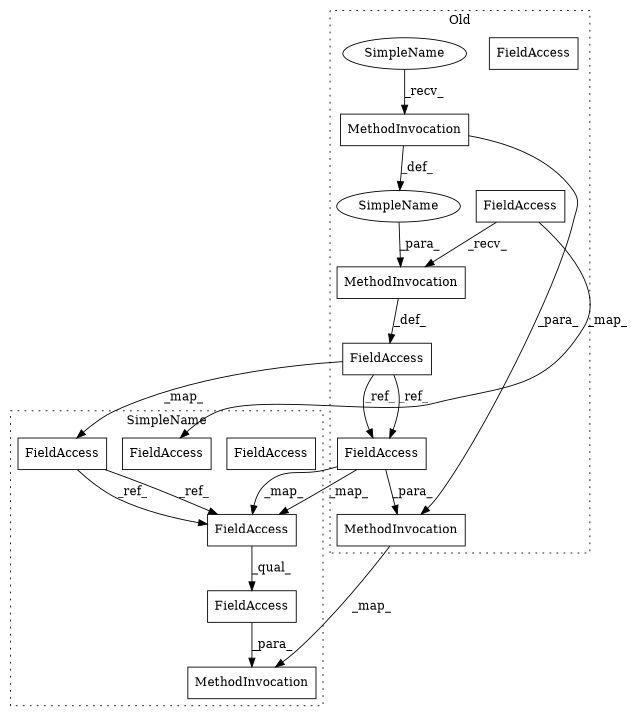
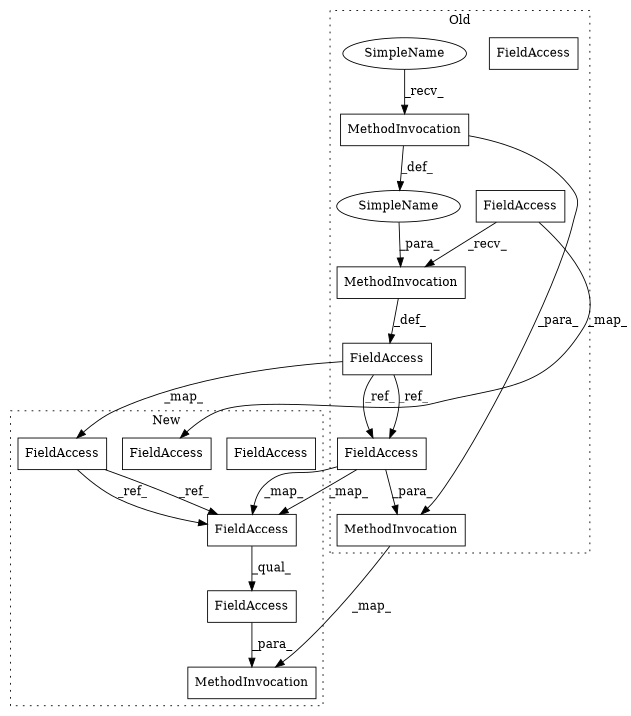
(167, 421) -> (167, 421)
